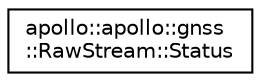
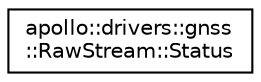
(130, 41) -> (130, 41)
